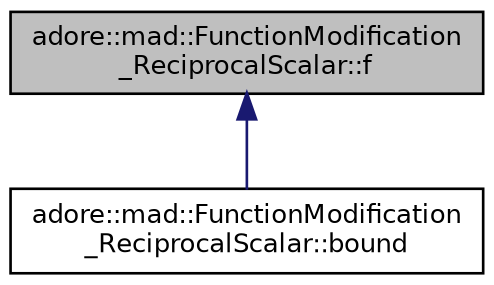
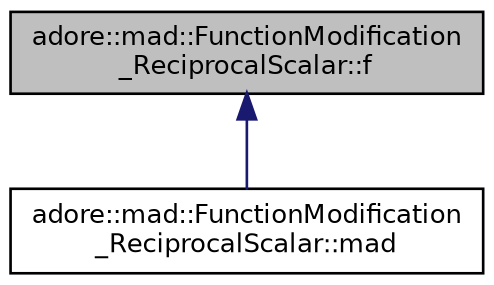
(247, 231) -> (247, 231)
